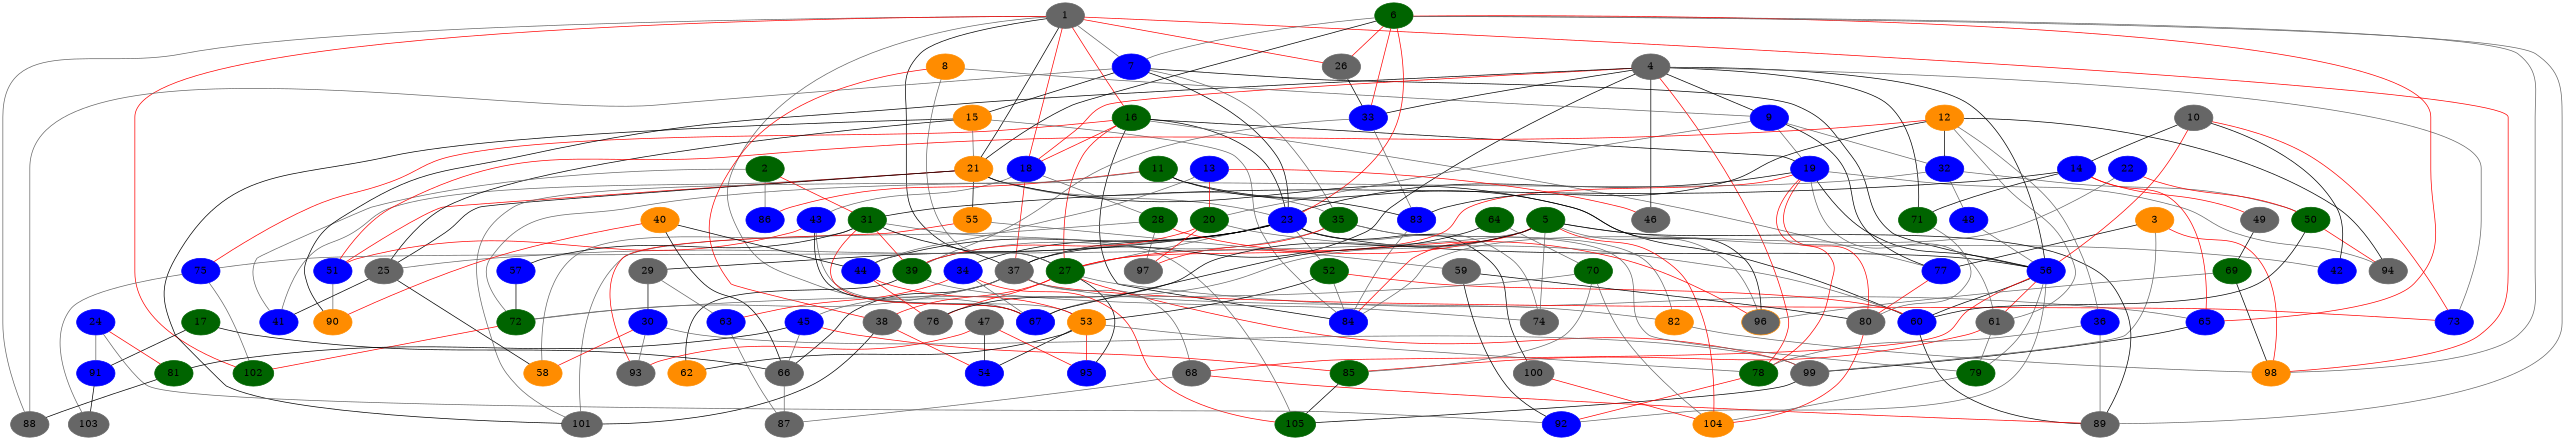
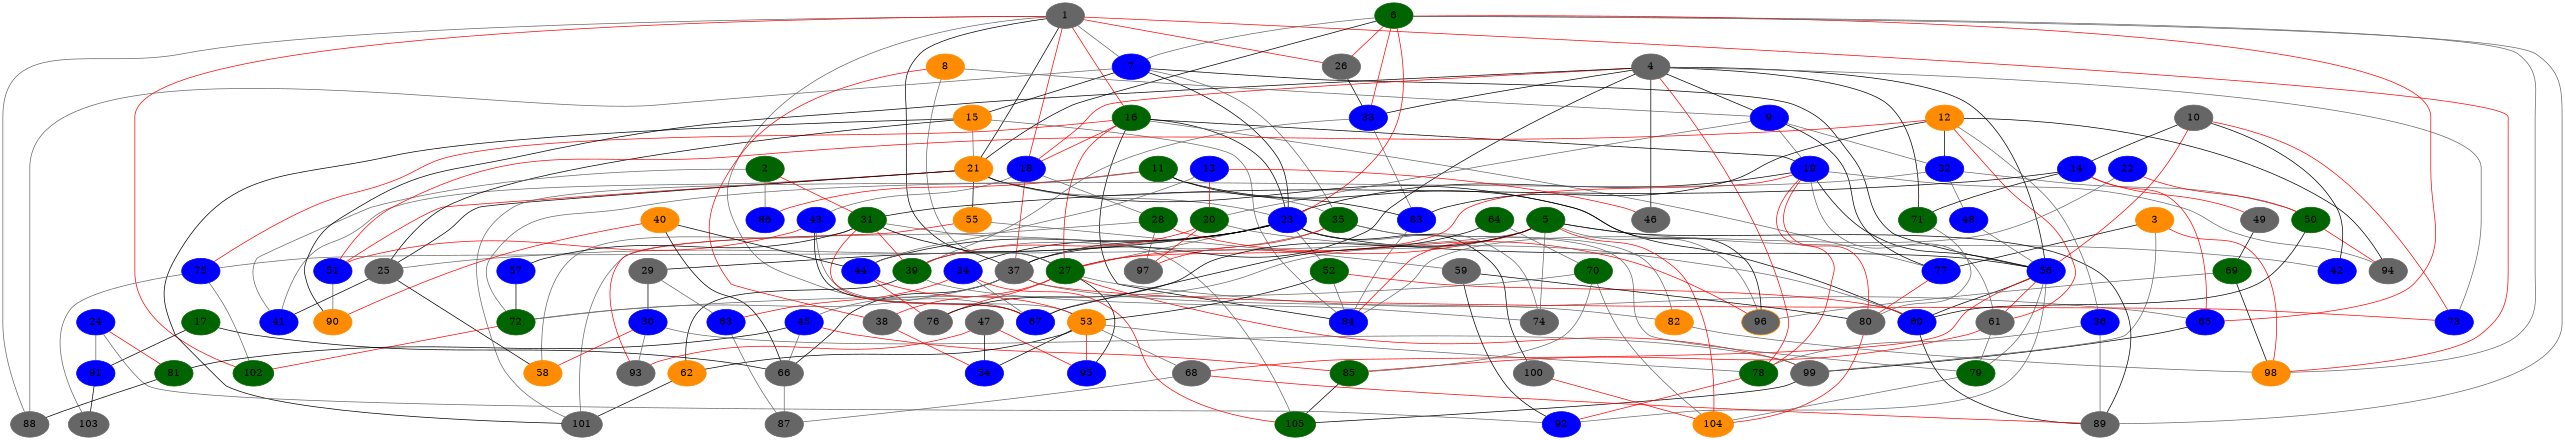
(2050, 225) -> (2050, 225)
(1169, 316) -> (1134, 345)
(763, 403) -> (635, 399)
